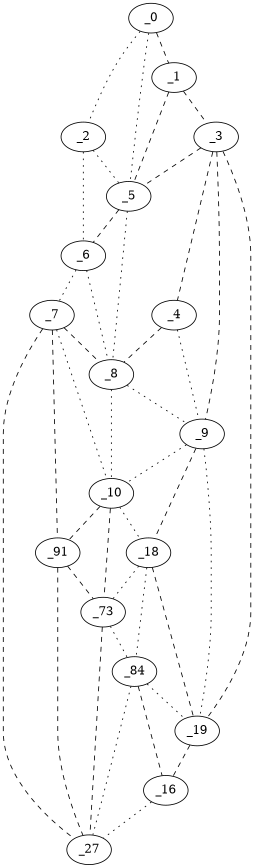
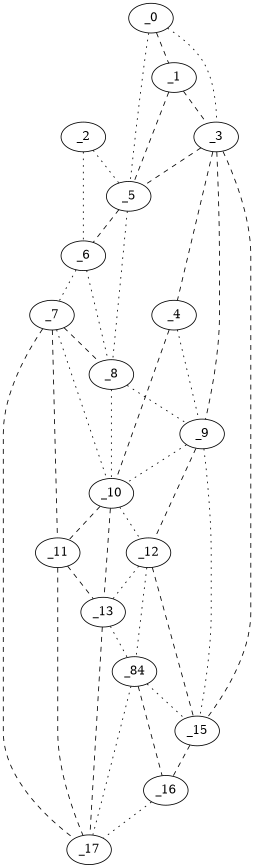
(110, 75) -> (206, 67)
(143, 345) -> (143, 404)
(58, 553) -> (58, 553)
(148, 553) -> (148, 553)
(103, 612) -> (103, 612)
(197, 731) -> (197, 731)
(89, 850) -> (89, 850)
